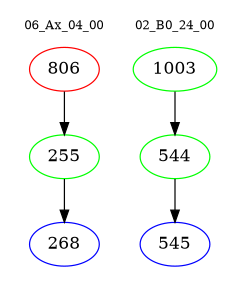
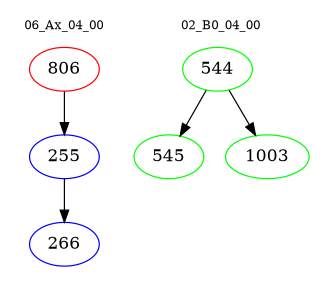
(175, 26) -> (221, 26)
(175, 107) -> (239, 108)
(64, 157) -> (64, 157)
(64, 244) -> (64, 244)
(175, 244) -> (169, 157)
